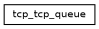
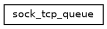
(50, 15) -> (54, 15)
